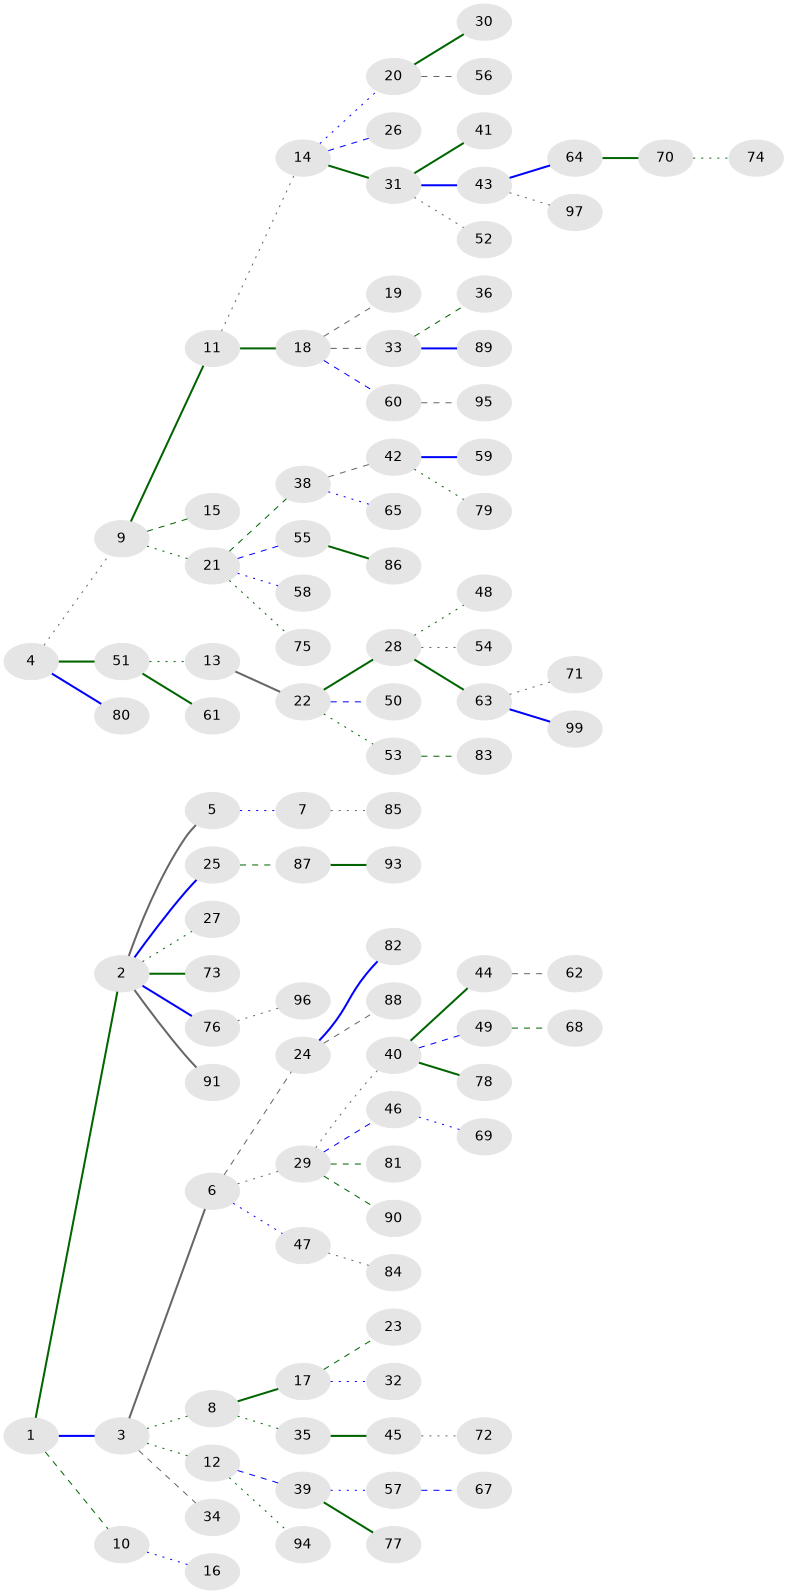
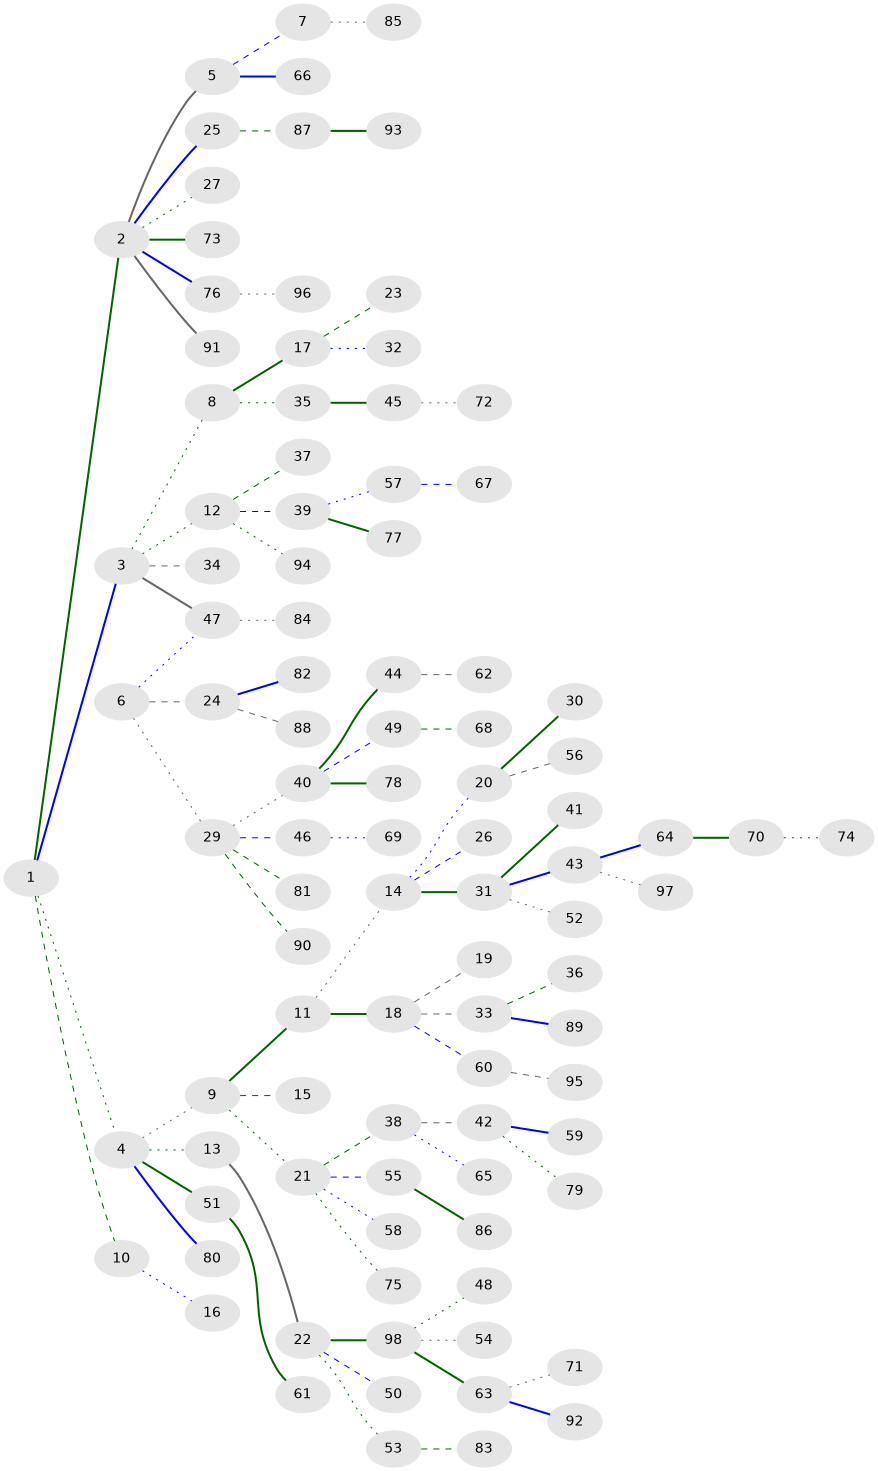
none -> (303, 77)
none -> (303, 457)
(394, 647) -> (394, 1340)
(167, 662) -> (167, 1150)
(575, 729) -> (575, 1422)
(258, 811) -> (258, 49)
none -> (77, 1014)
(167, 1314) -> (167, 593)
